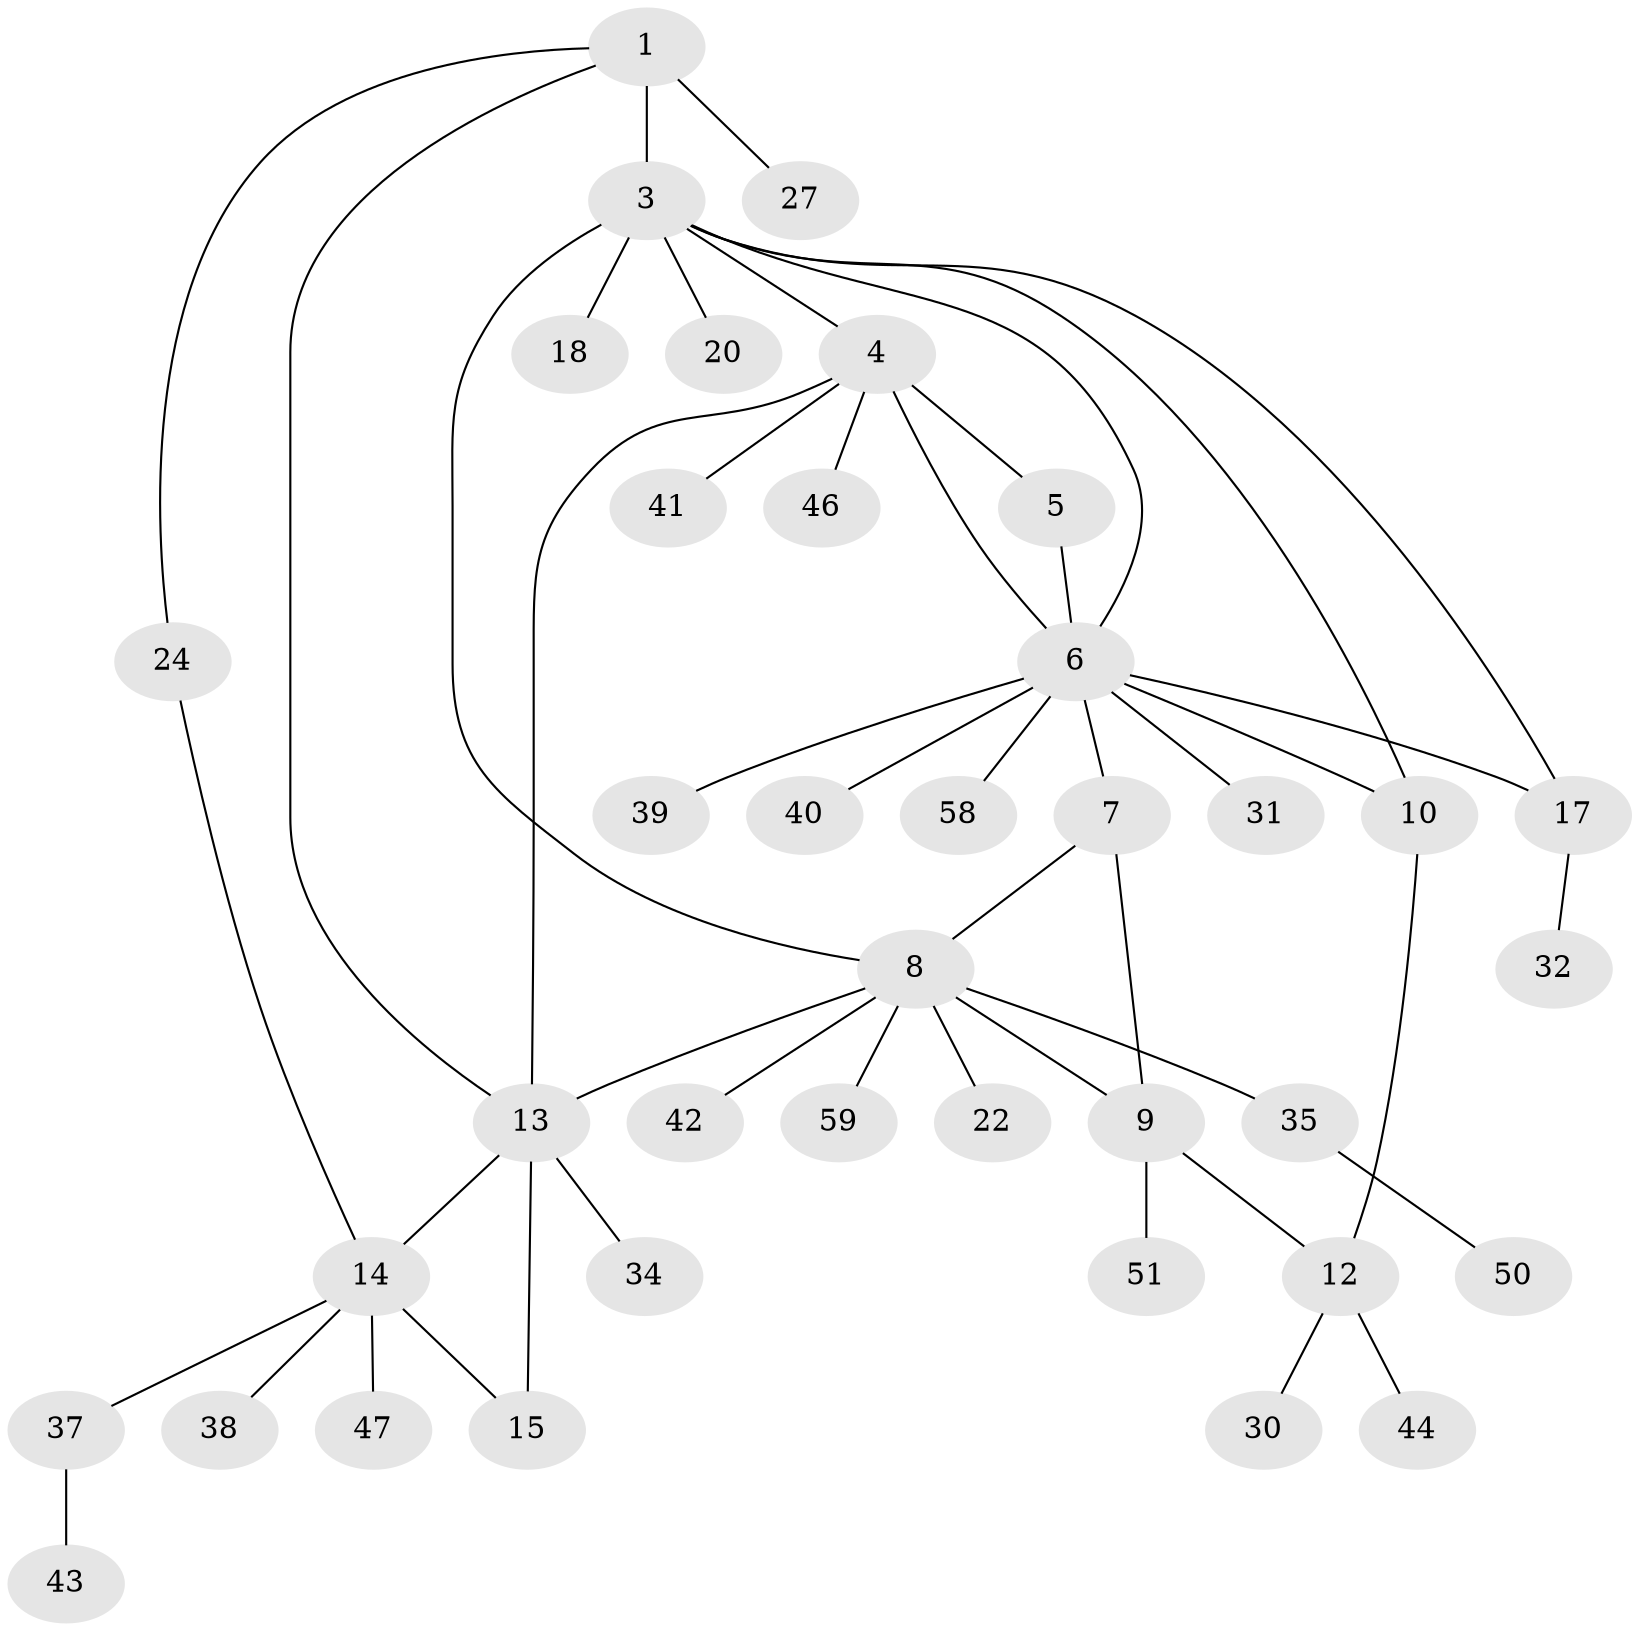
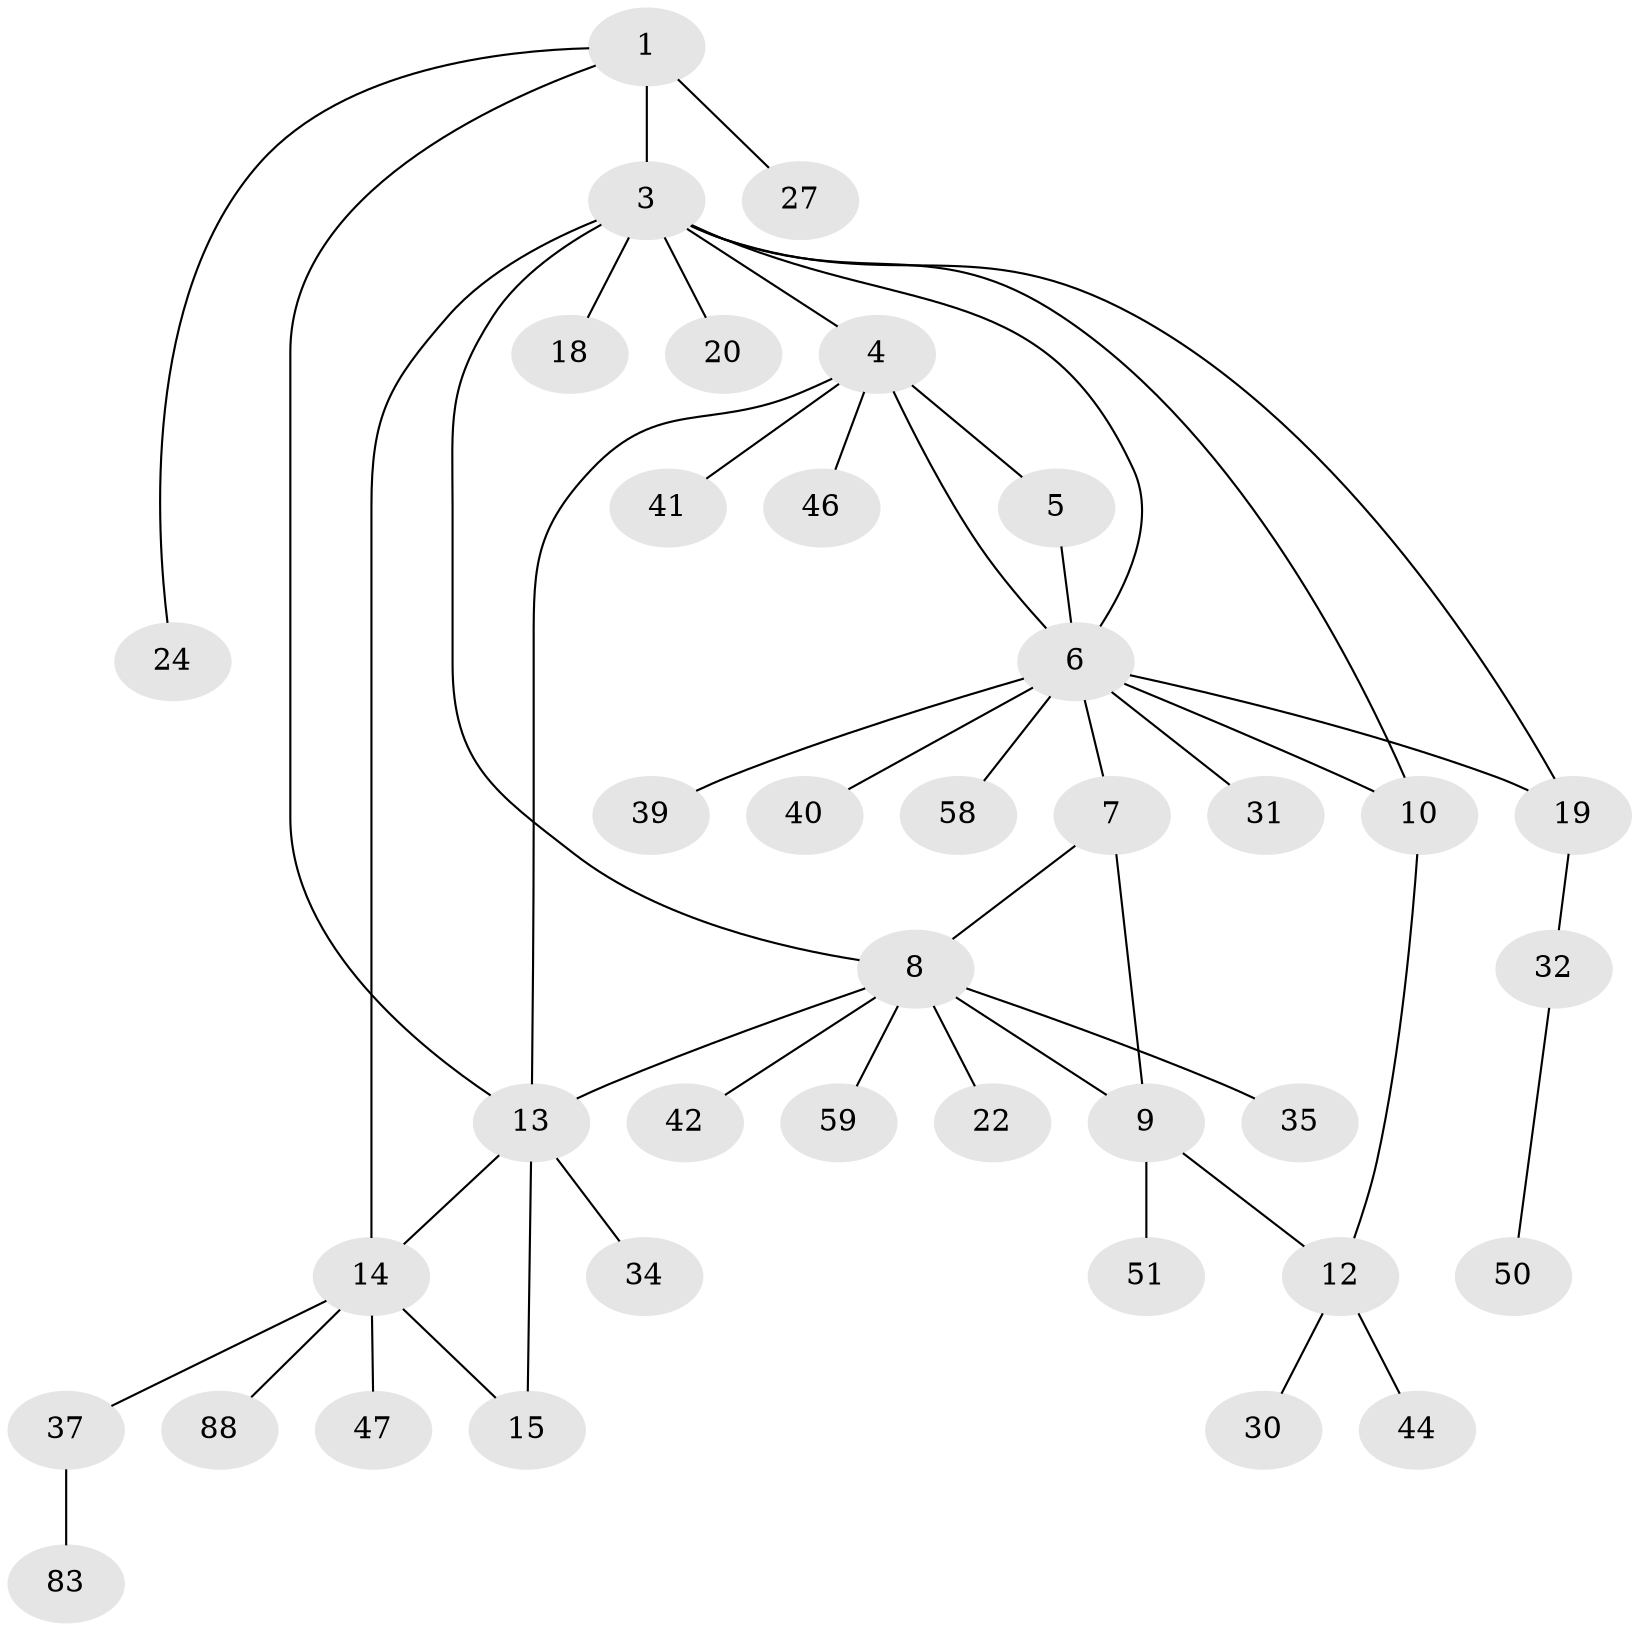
(1573, 815) -> (1573, 815)
(250, 976) -> (371, 677)
(1407, 1200) -> (1534, 1123)
(220, 1430) -> (220, 1430)
(66, 1584) -> (66, 1584)
